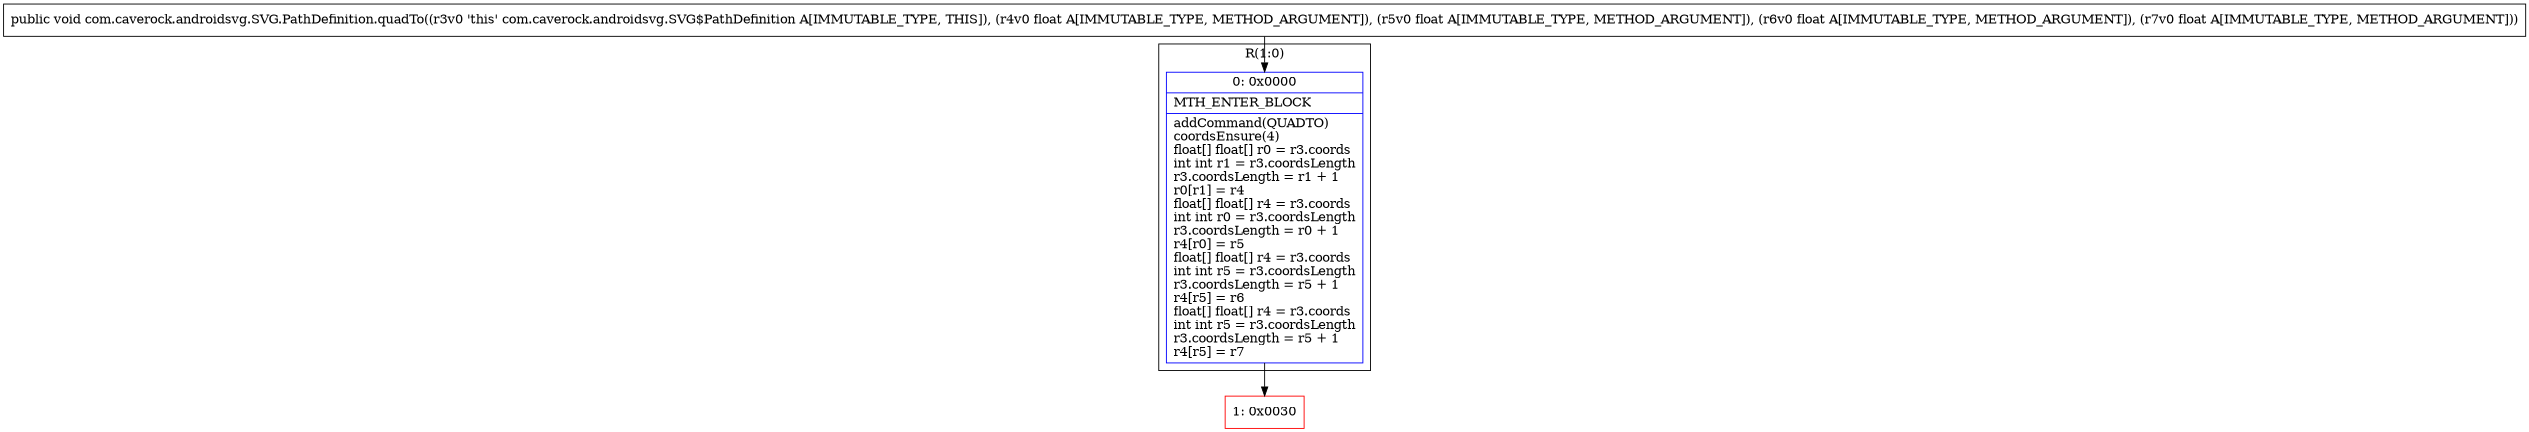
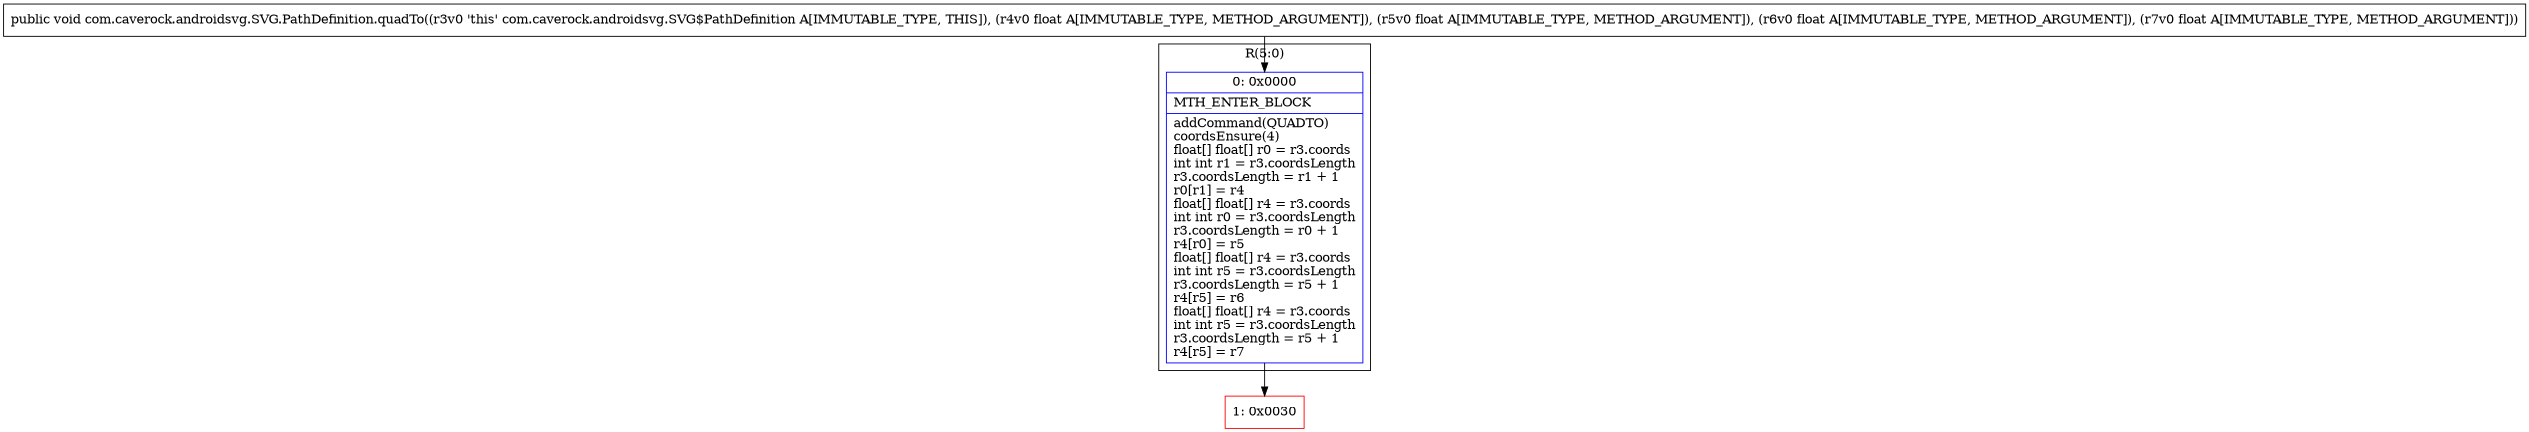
(1265, 54) -> (1265, 54)
